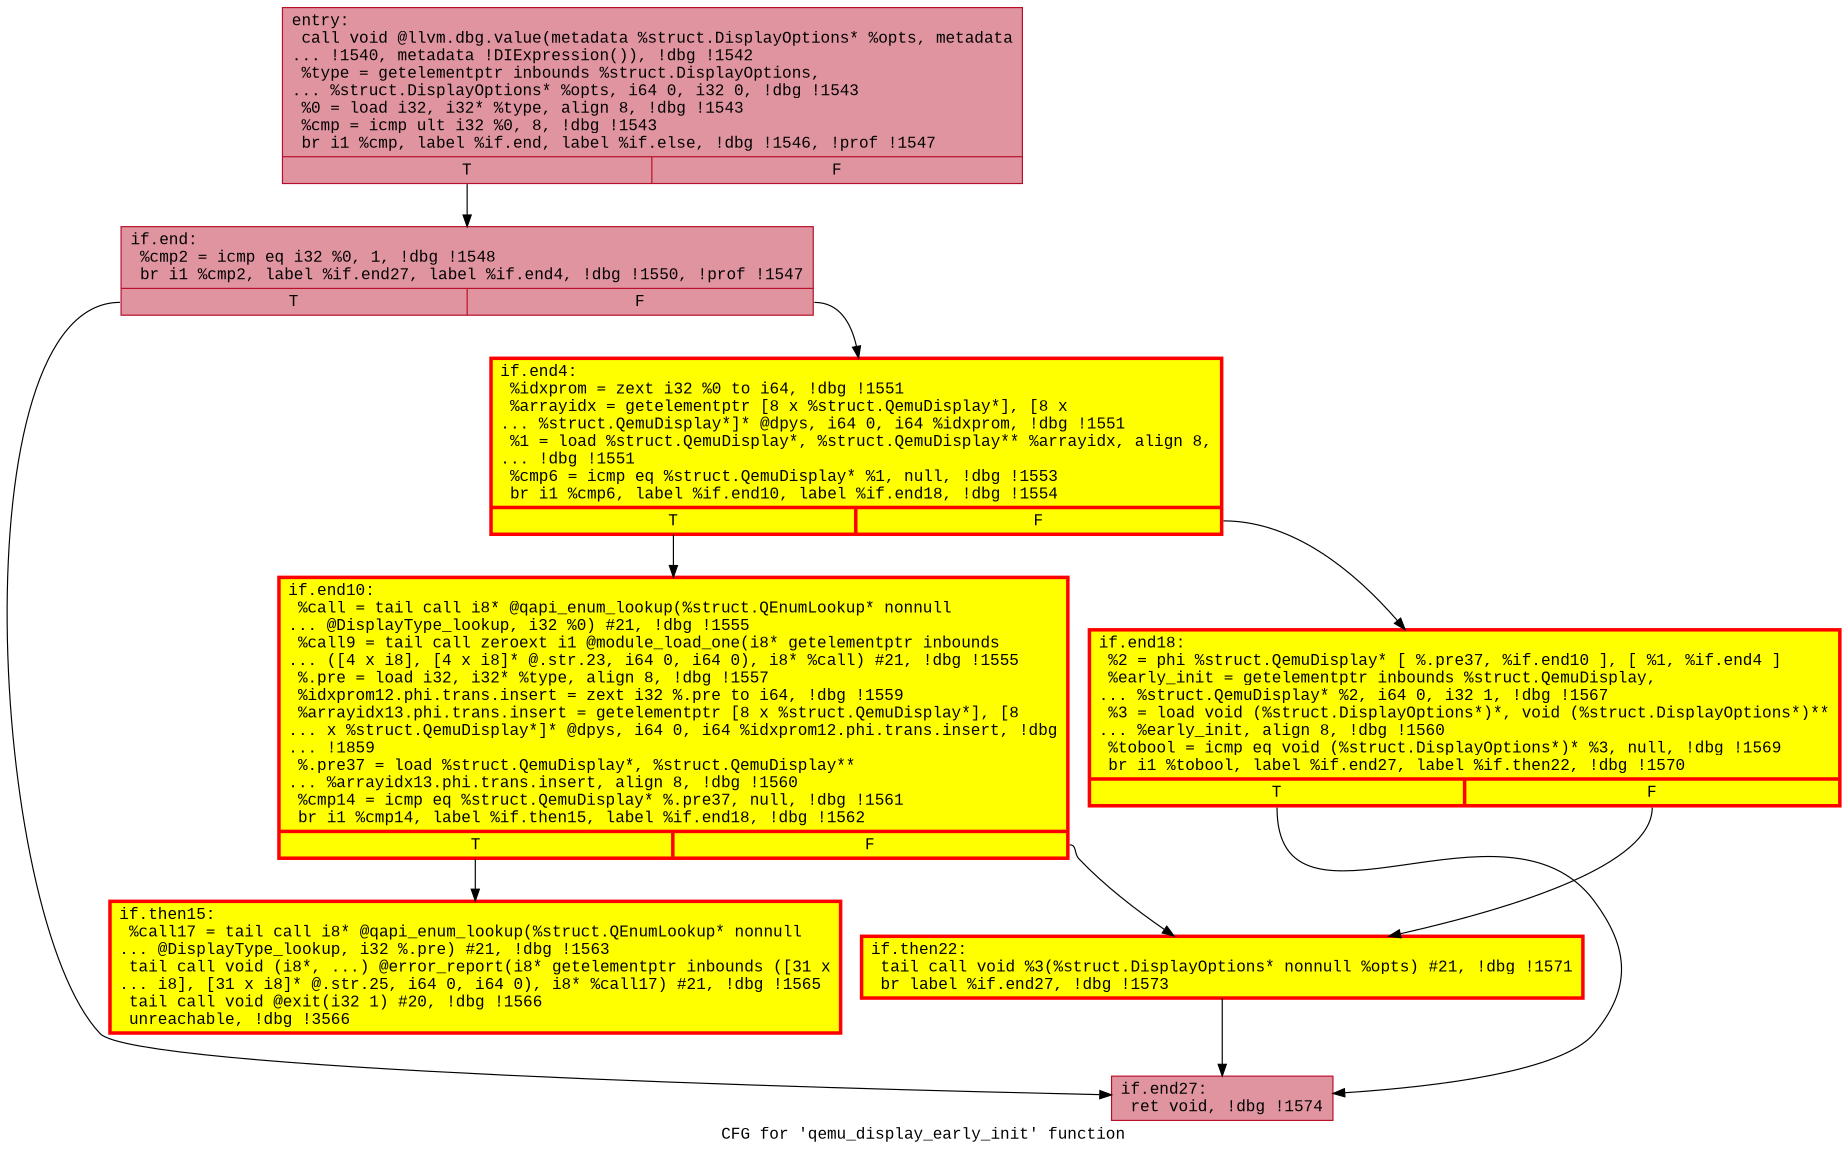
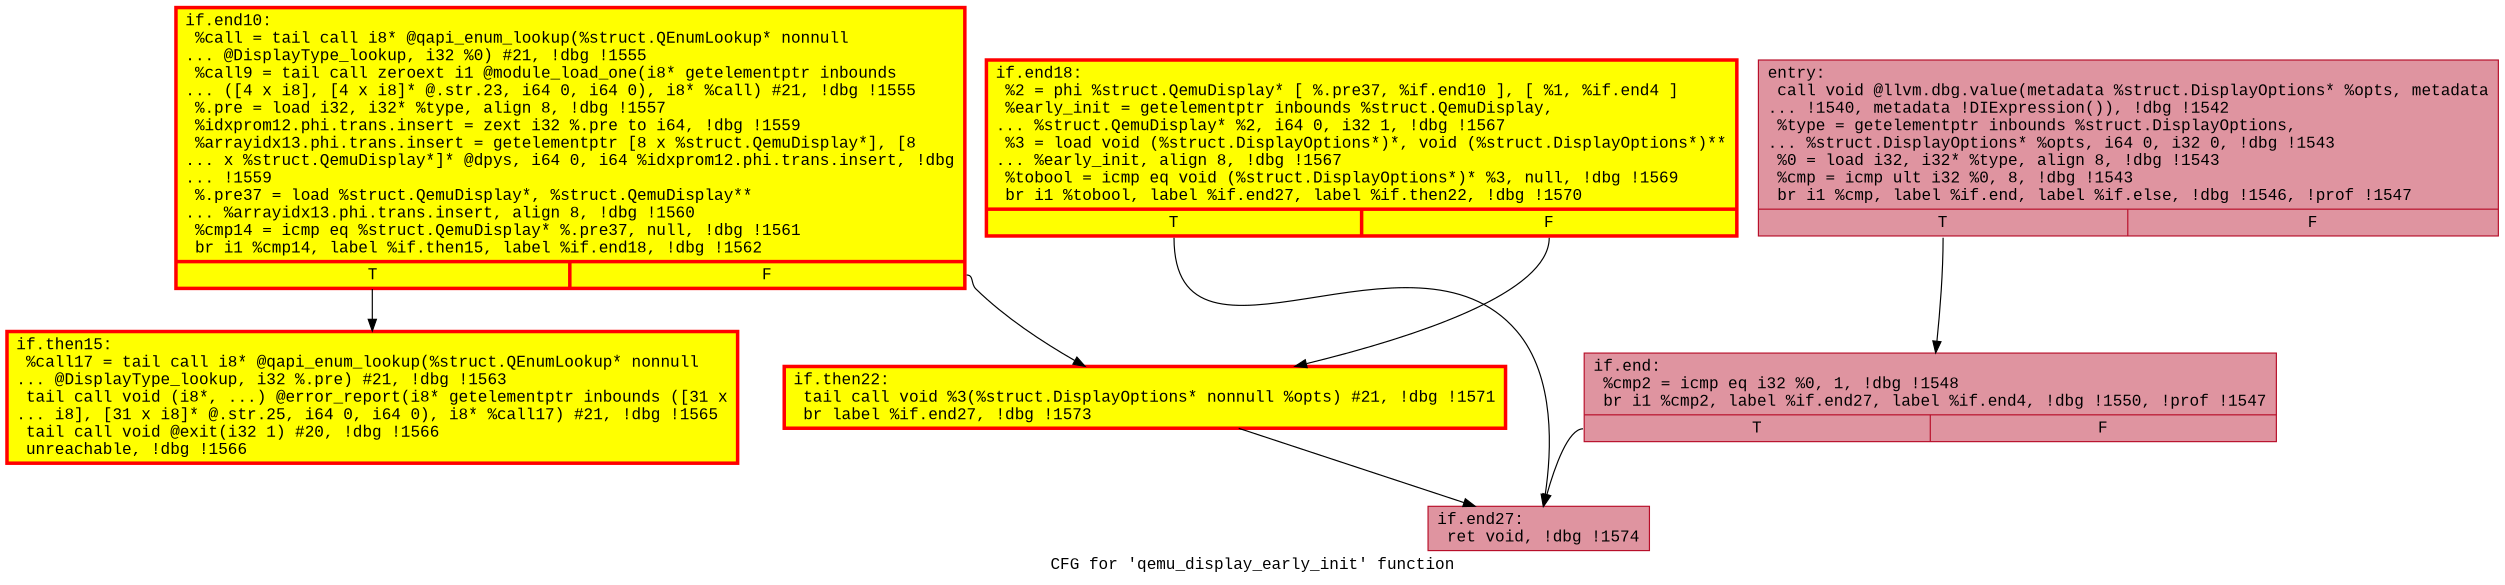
(856, 446) -> none
(1272, 730) -> (1169, 160)
(332, 748) -> (229, 178)
(235, 1019) -> (132, 449)
